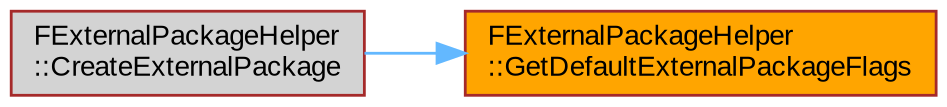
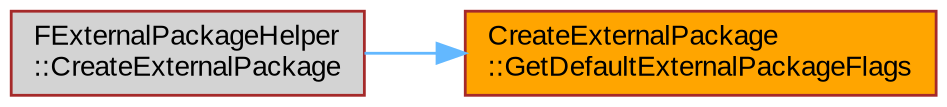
(701, 53) -> (701, 53)
